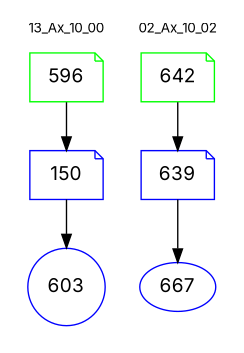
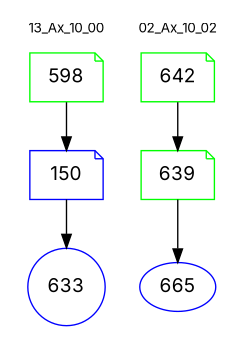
(66, 77) -> (66, 77)
(178, 175) -> (178, 175)
(66, 287) -> (66, 287)
(178, 287) -> (178, 287)
